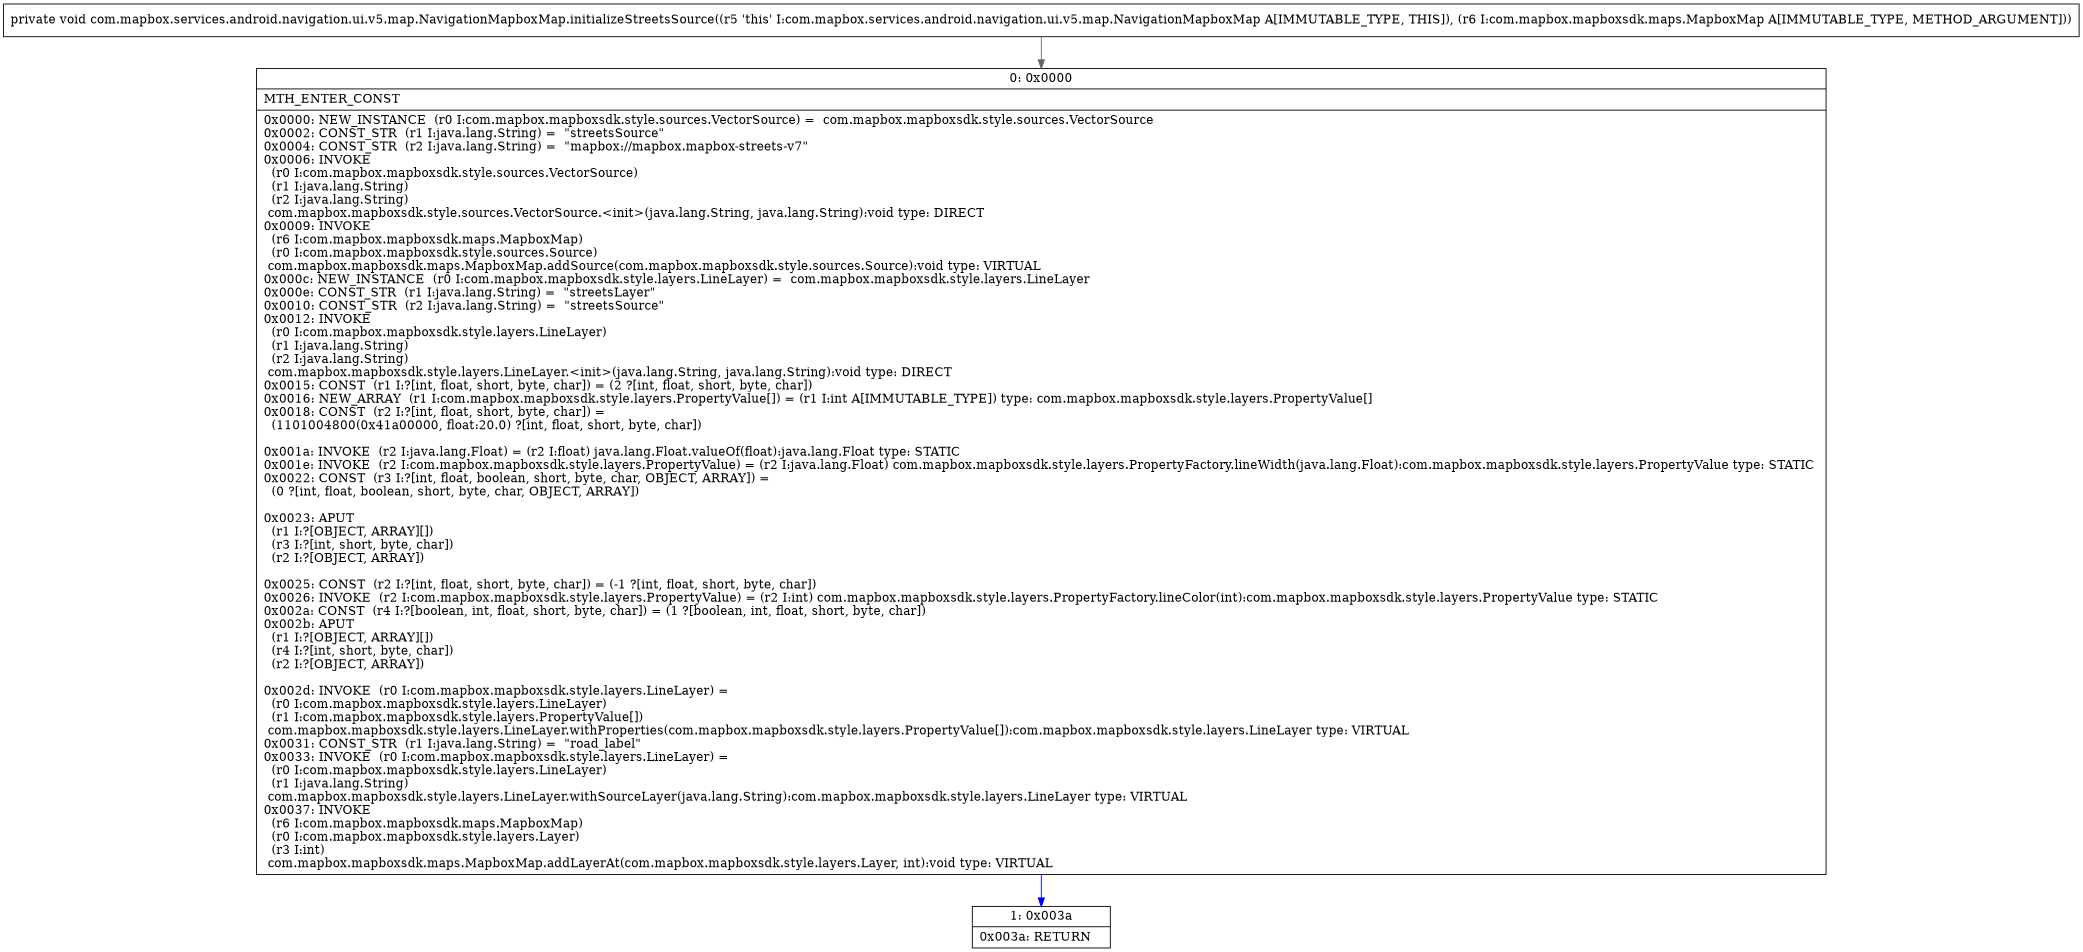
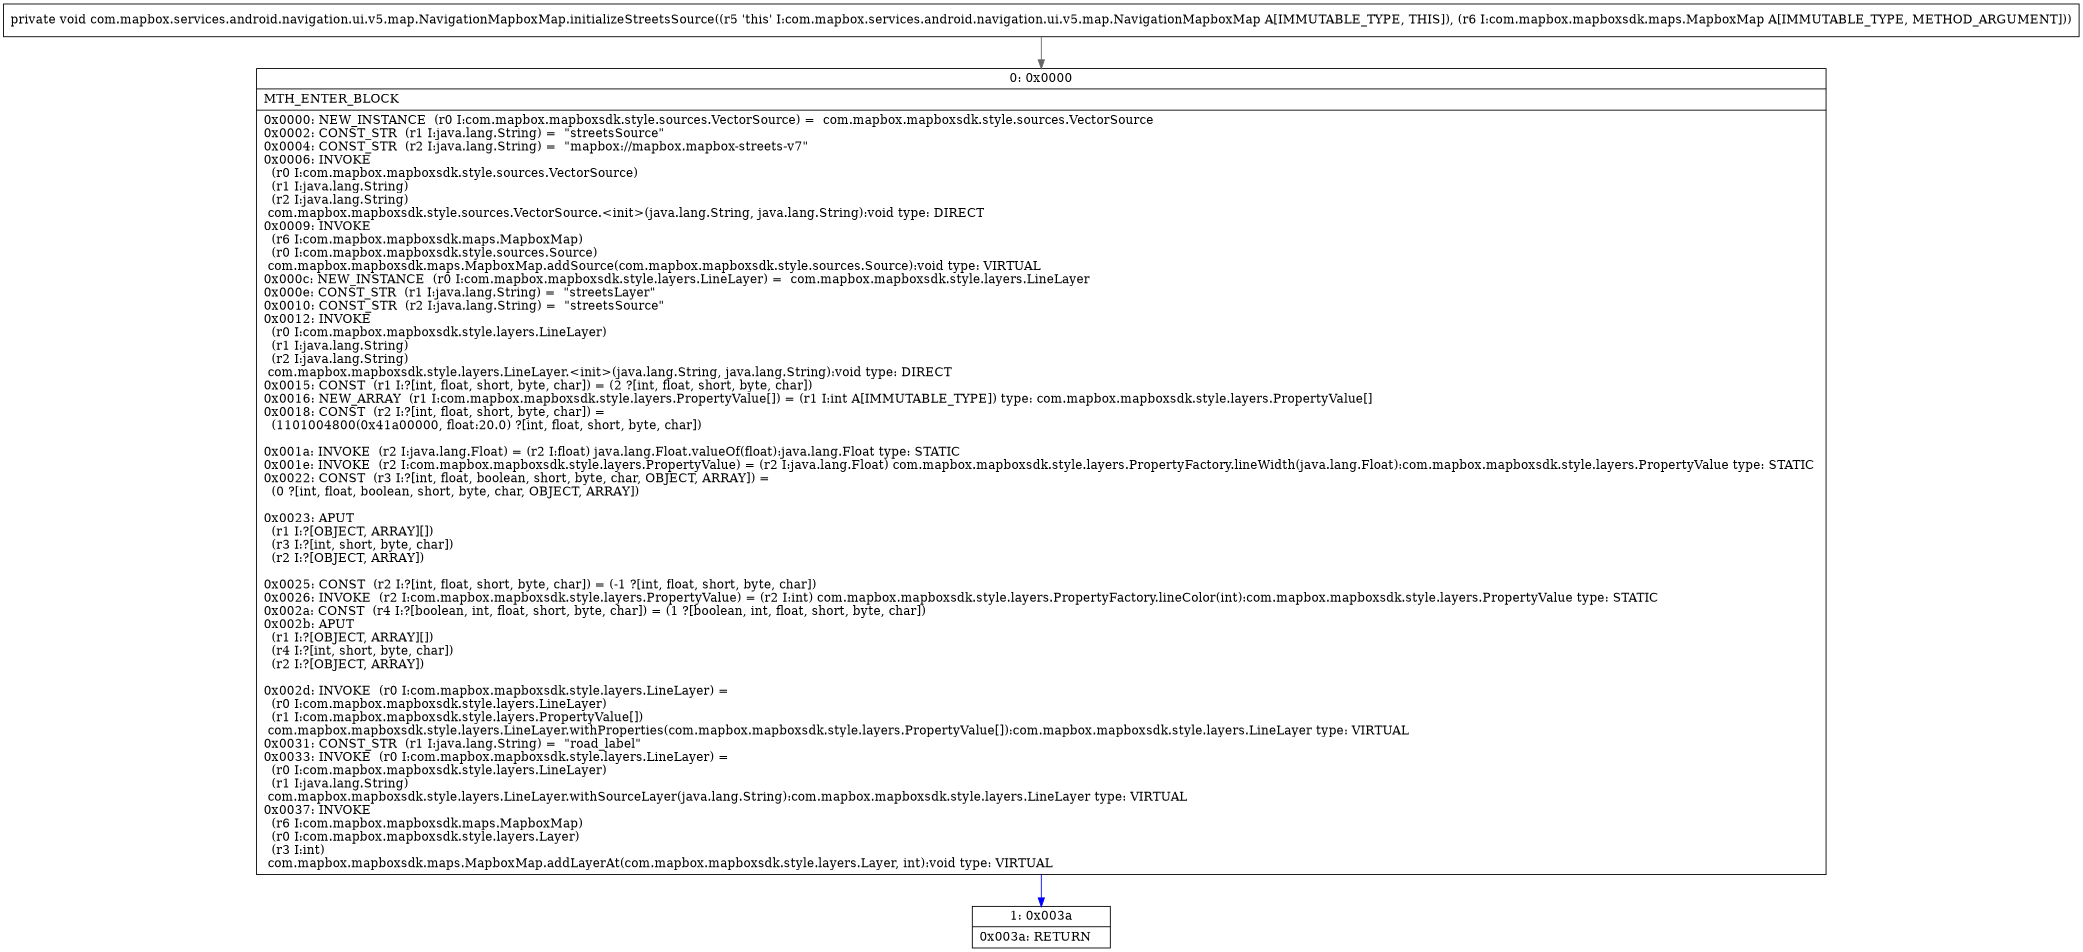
(332, 99) -> (332, 99)
